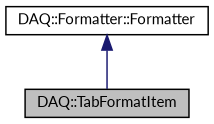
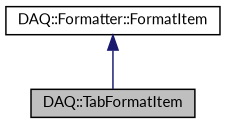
(107, 21) -> (113, 21)
